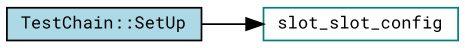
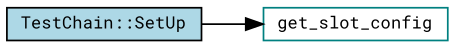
(361, 24) -> (356, 24)
